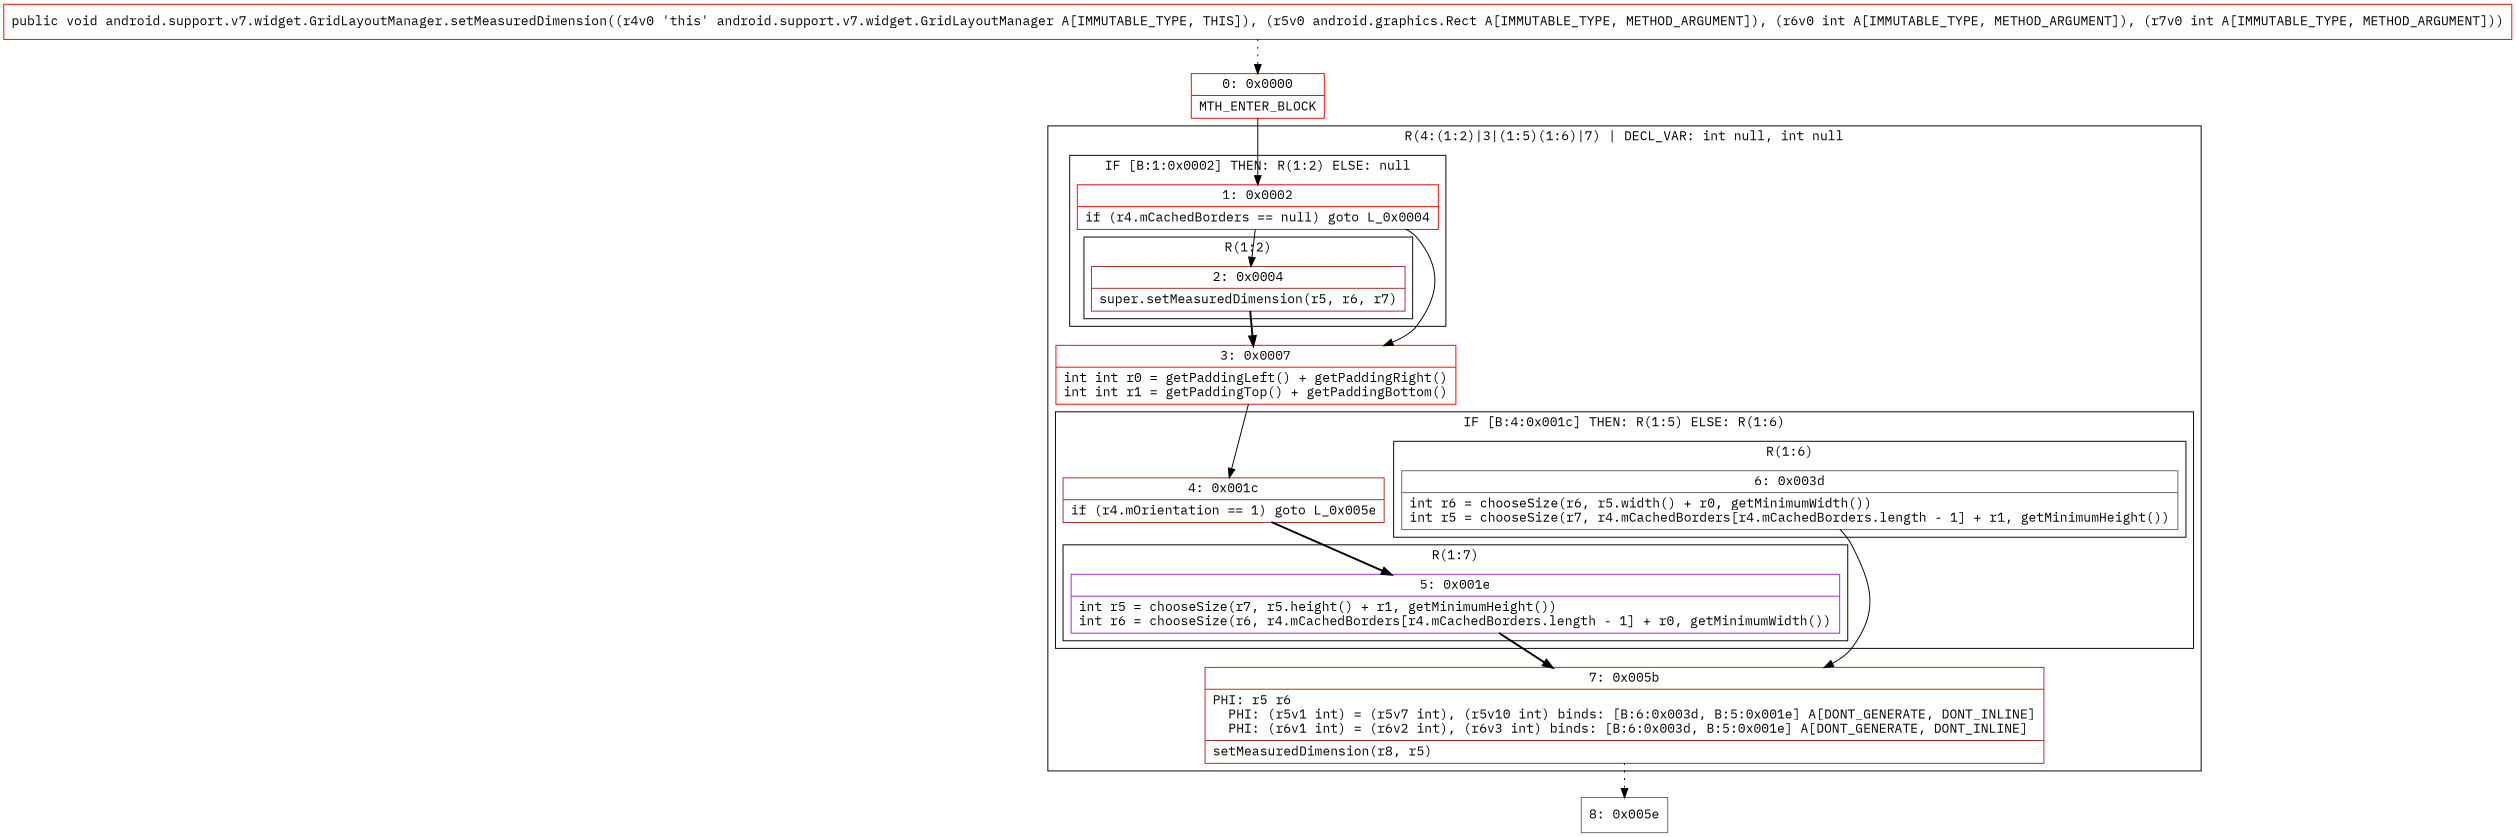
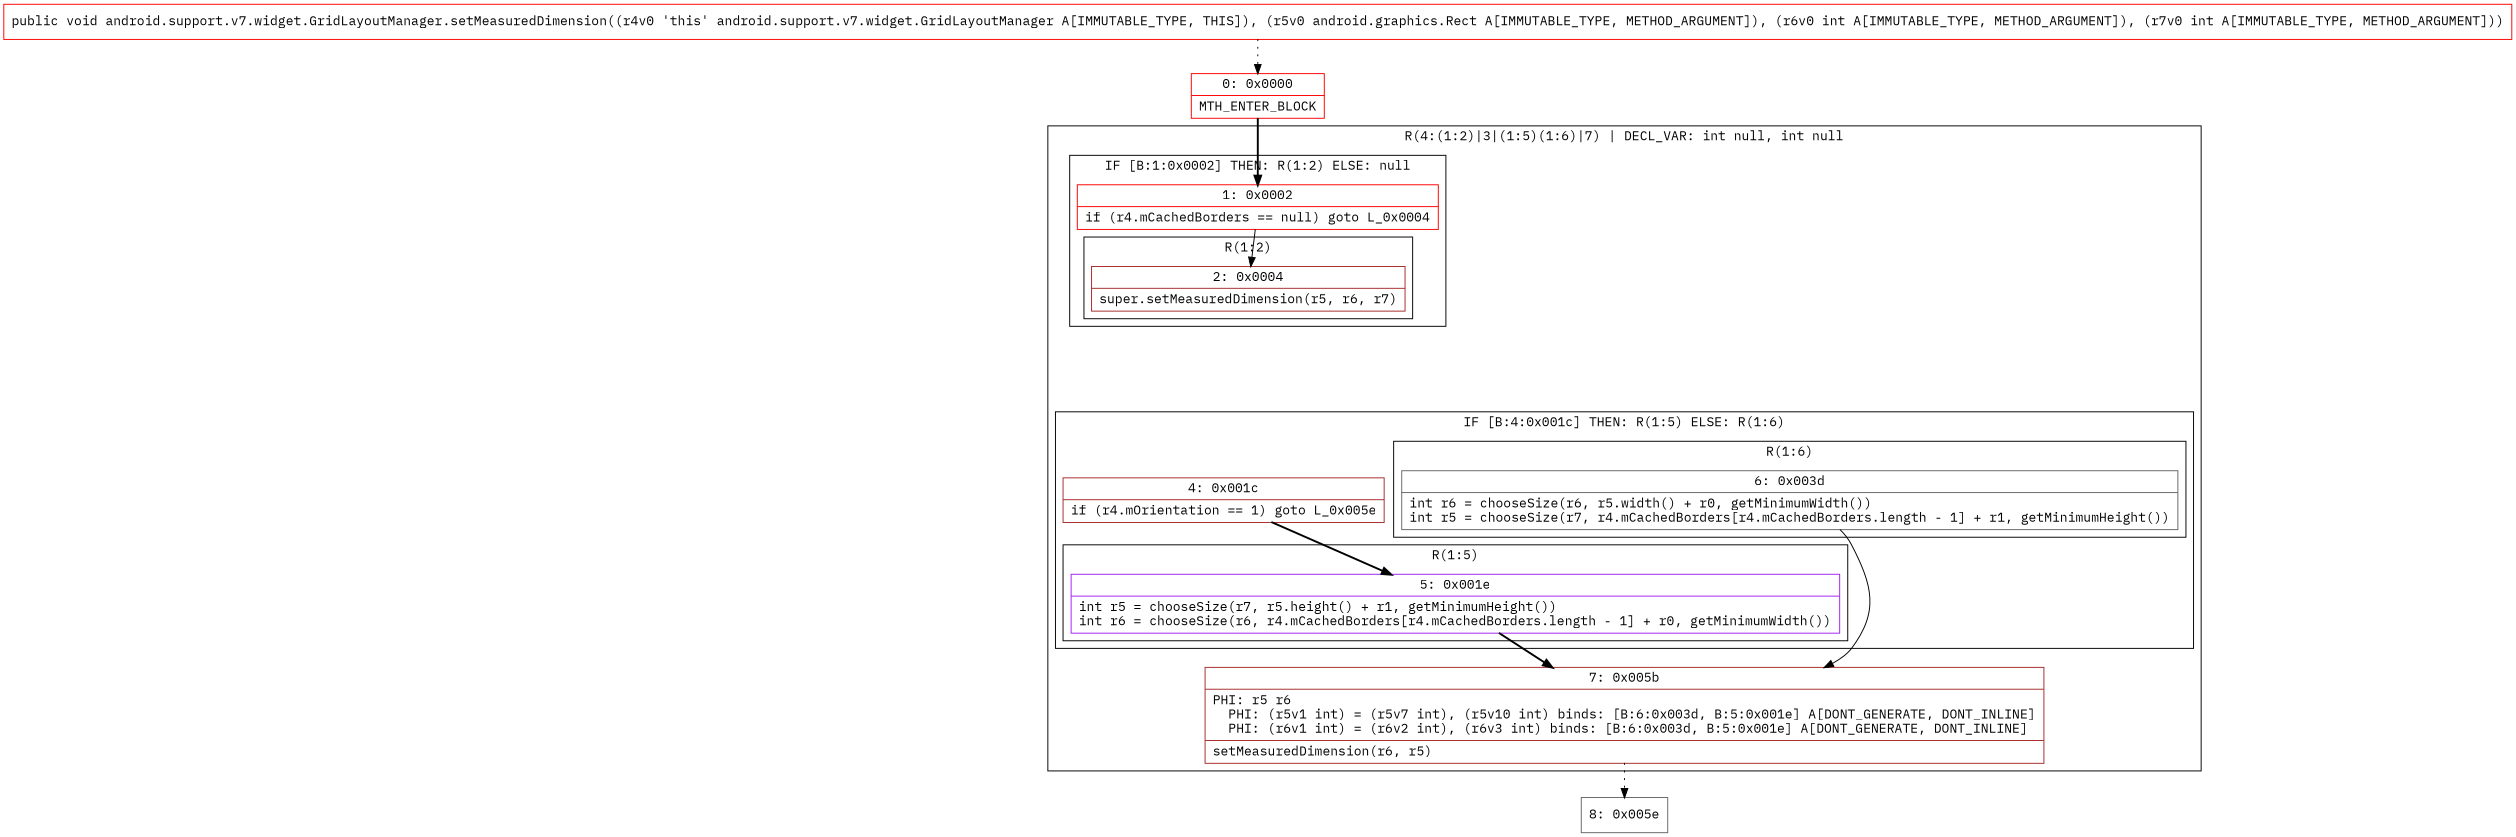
(1258, 147) -> (1258, 147)
(1256, 375) -> none
(1455, 556) -> (1455, 556)
(1323, 751) -> (1323, 751)
